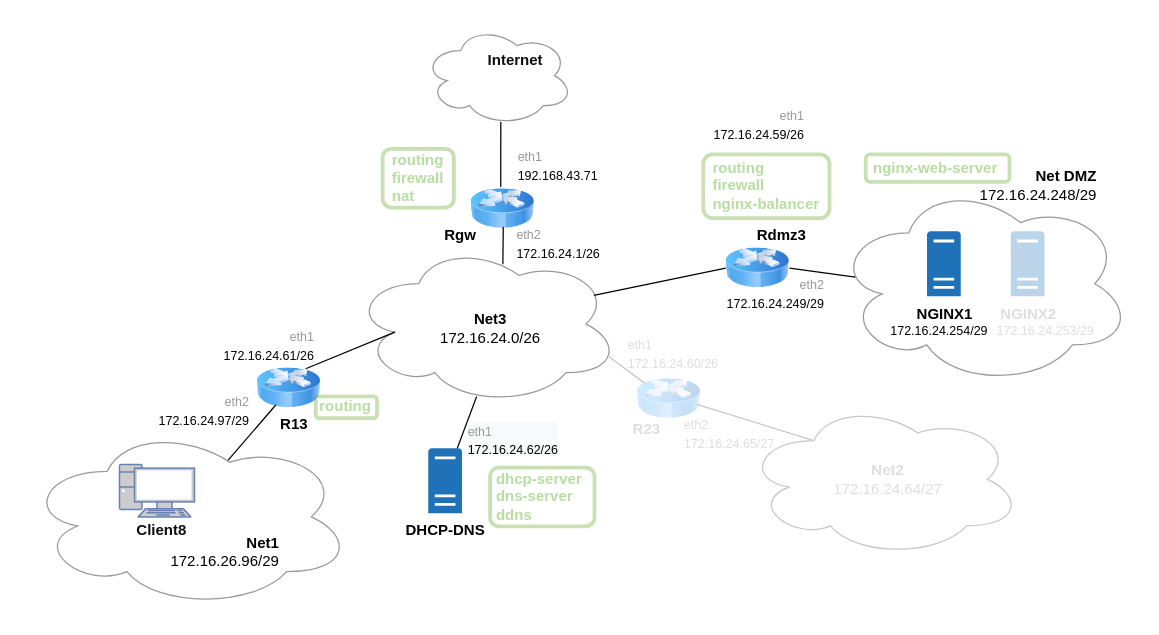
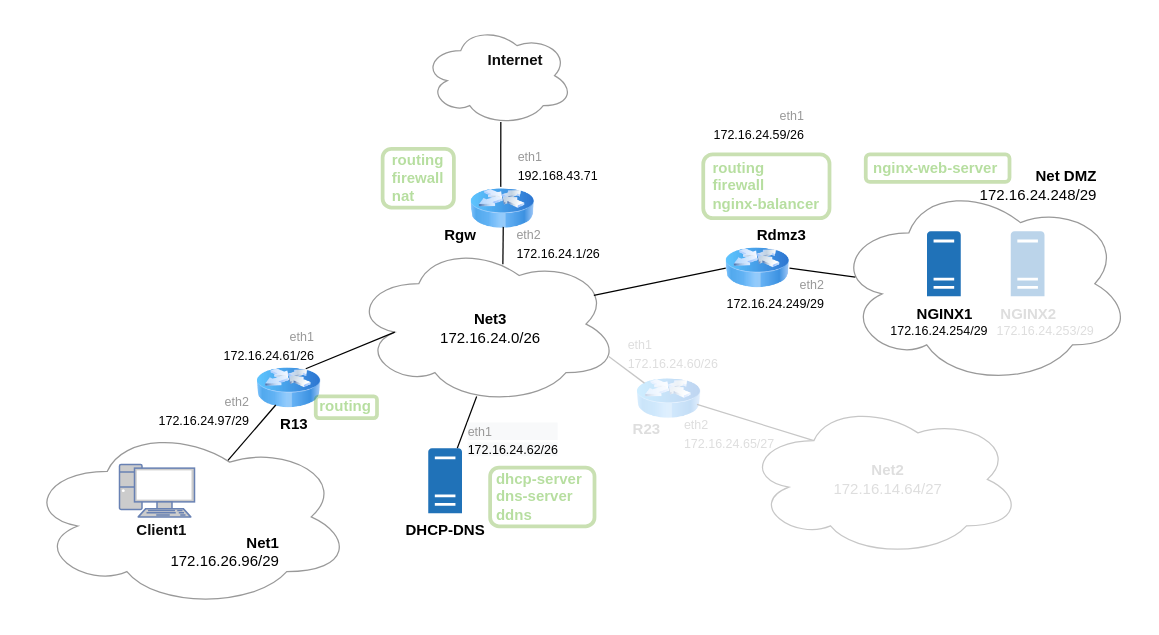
(888, 479) -> (888, 479)
(162, 531) -> (162, 531)
